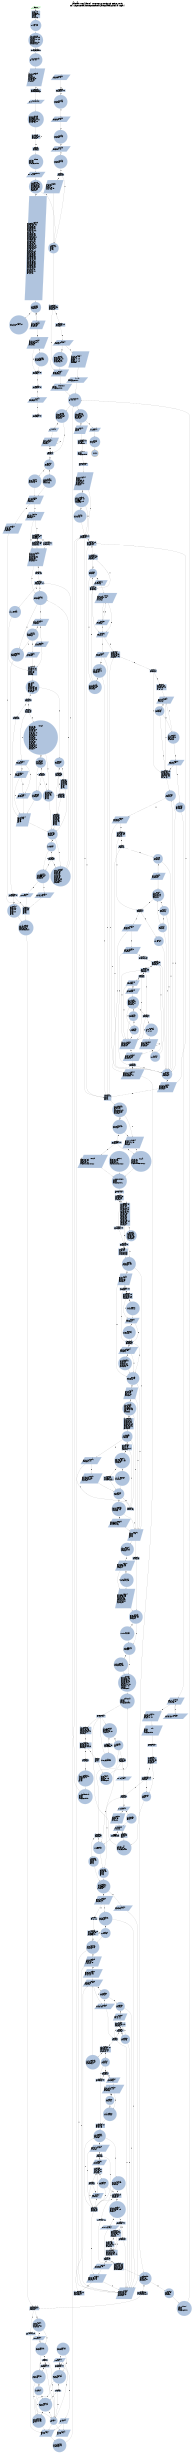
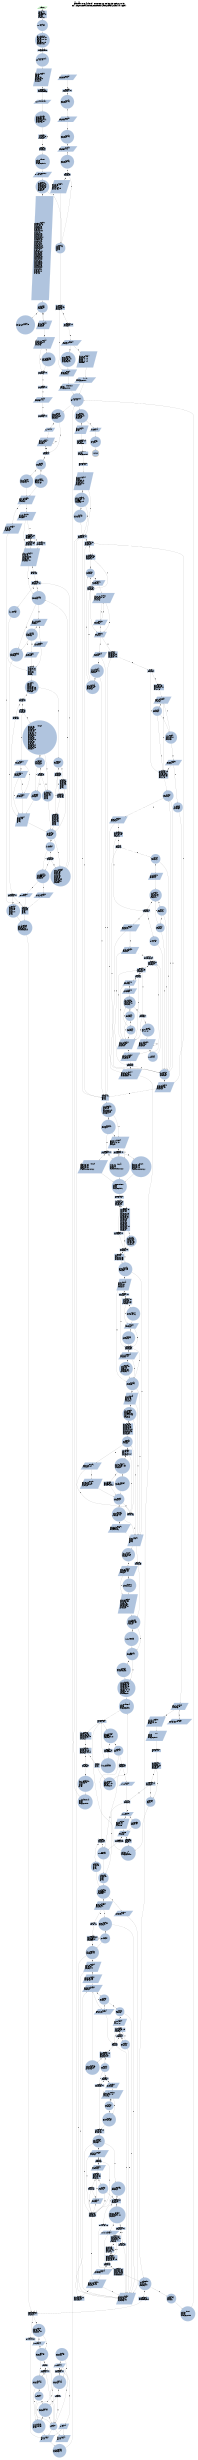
none -> (119, 1152)
